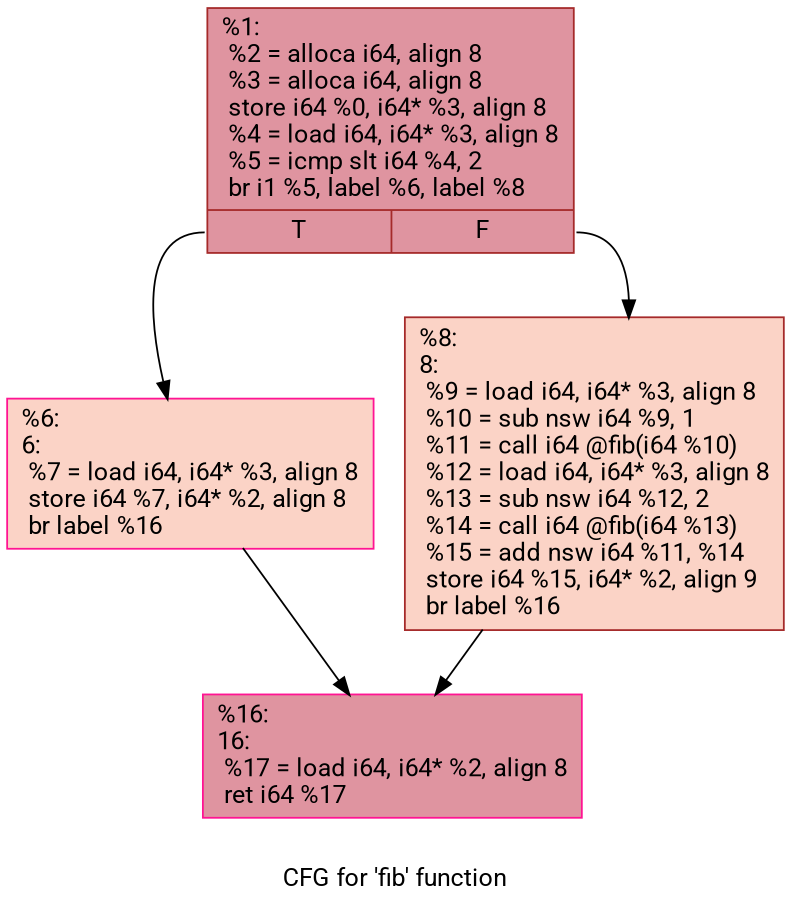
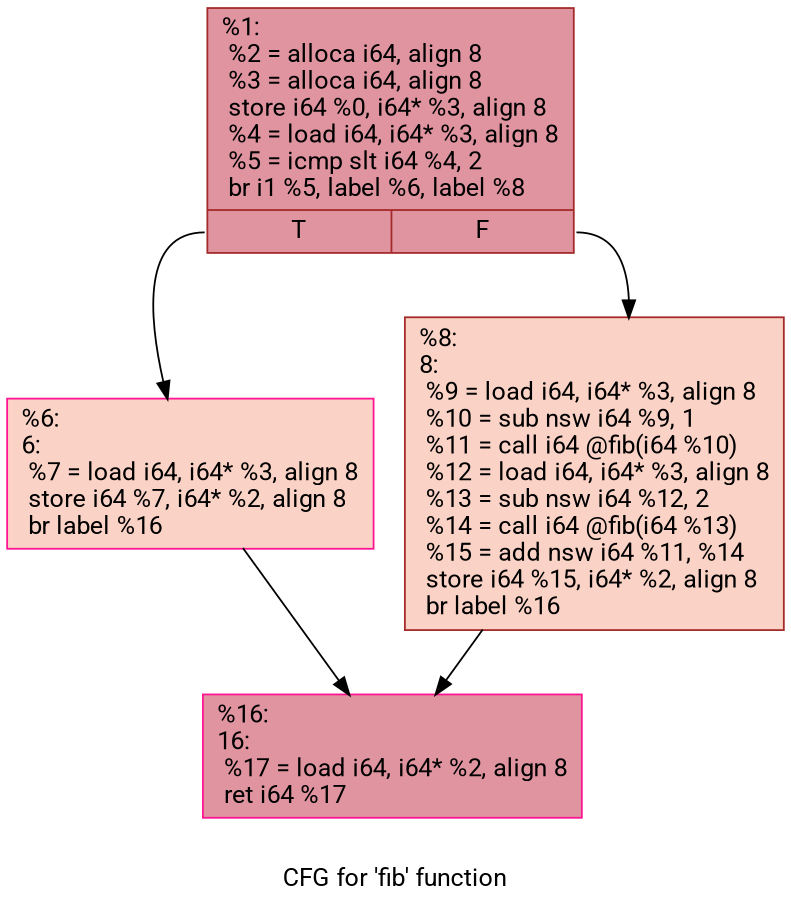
(589, 580) -> (589, 580)
